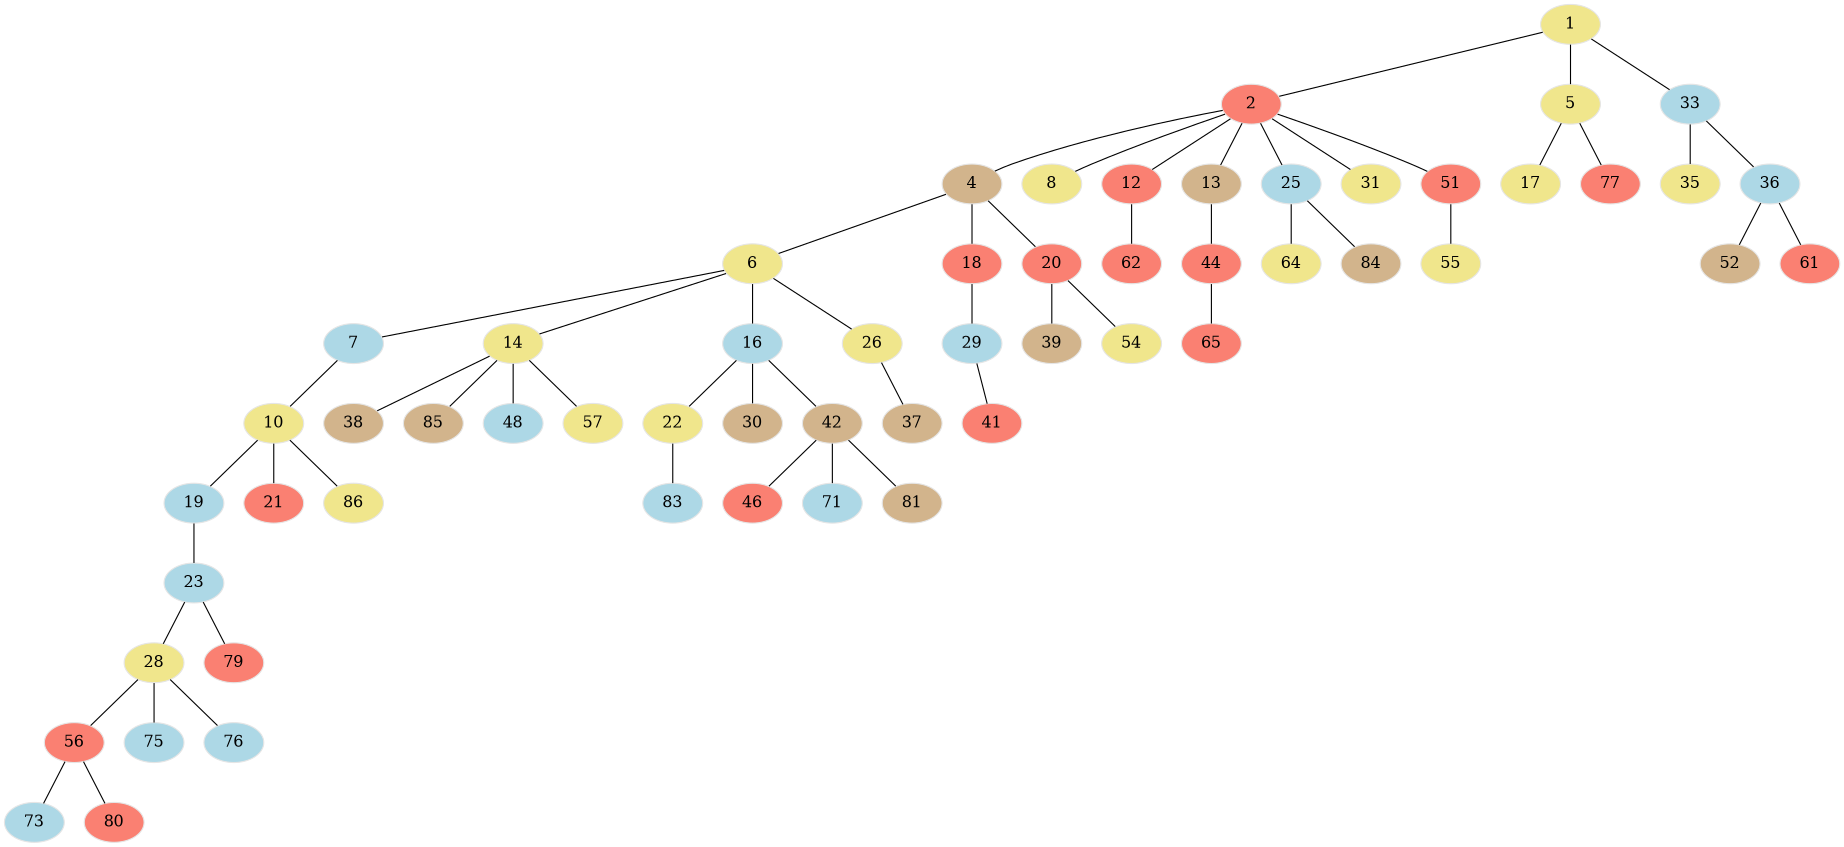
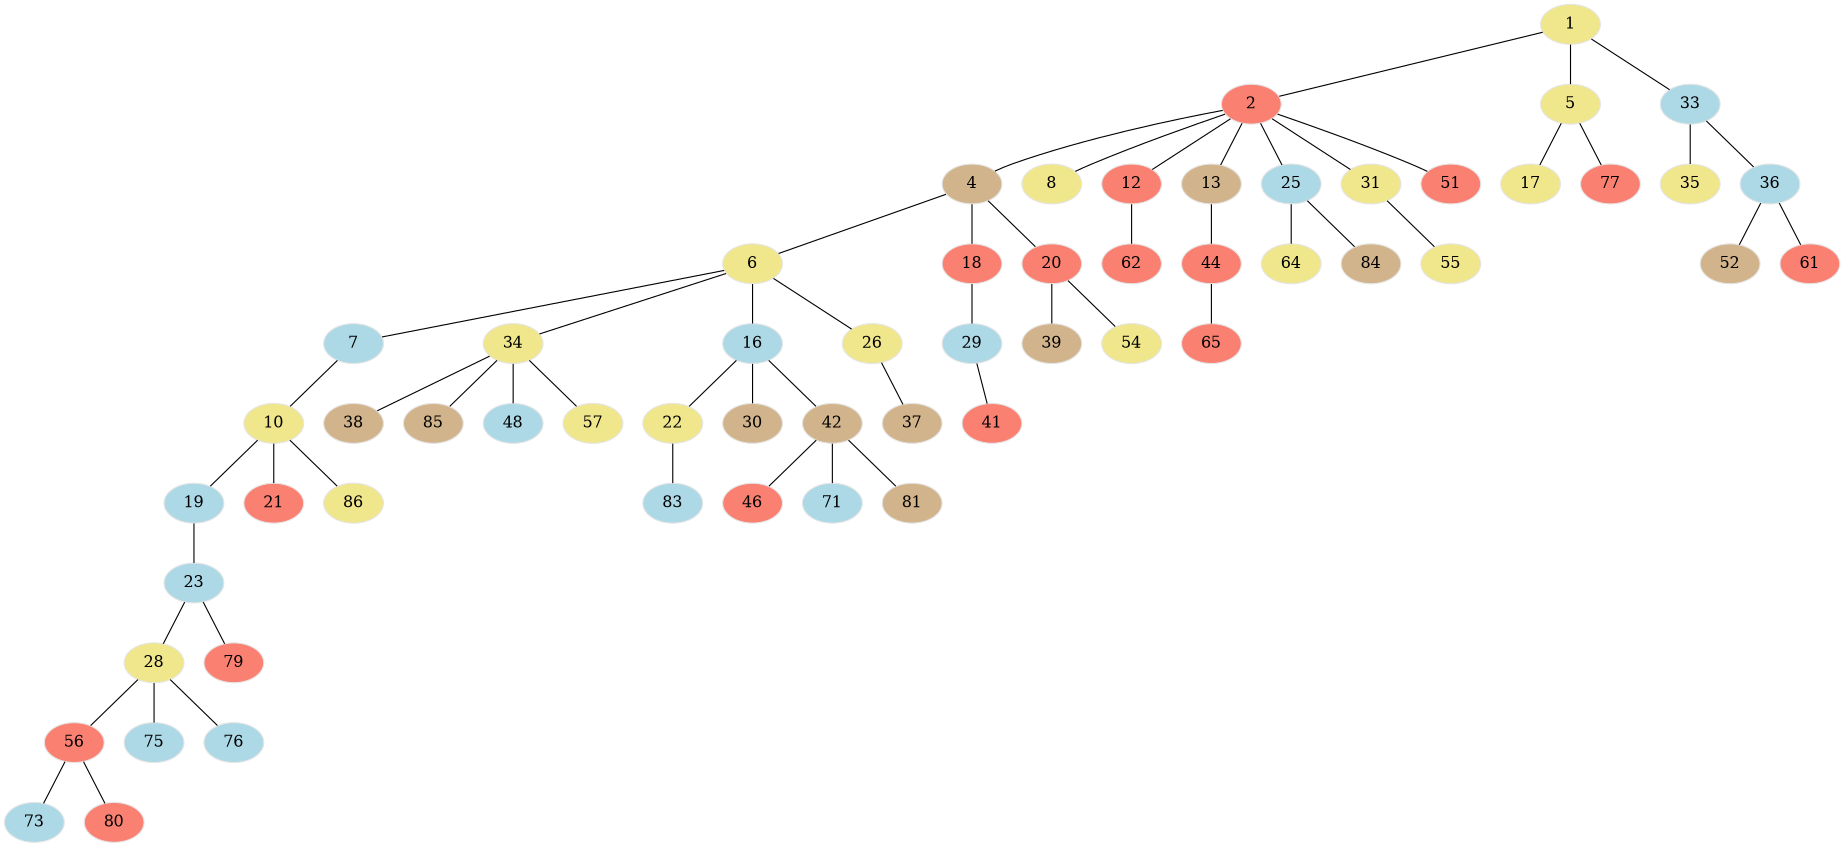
(1451, 224) -> (1411, 224)
(513, 344) -> (513, 344)
